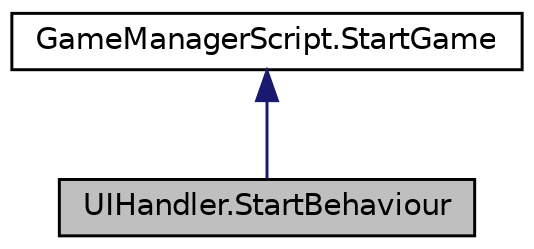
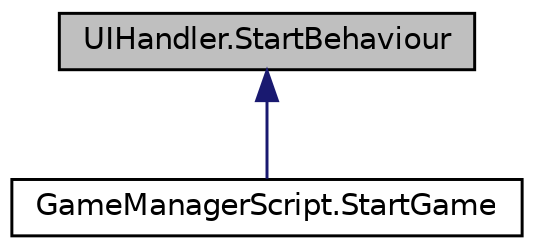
(267, 140) -> (267, 140)
